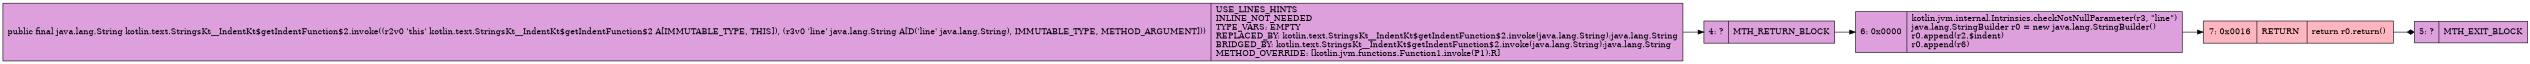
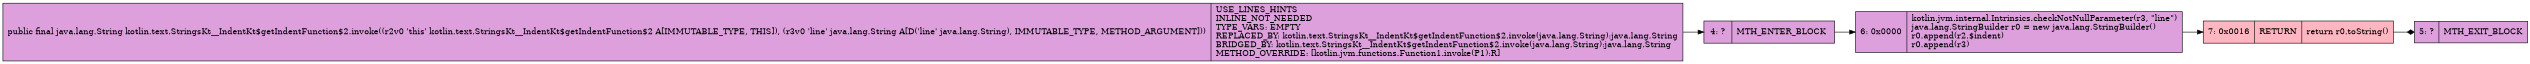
(1782, 32) -> (1782, 32)
(2349, 32) -> (2348, 32)
(1941, 45) -> (1941, 45)
